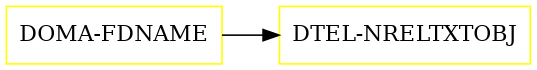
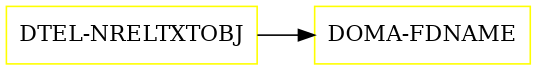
(242, 35) -> (278, 35)
